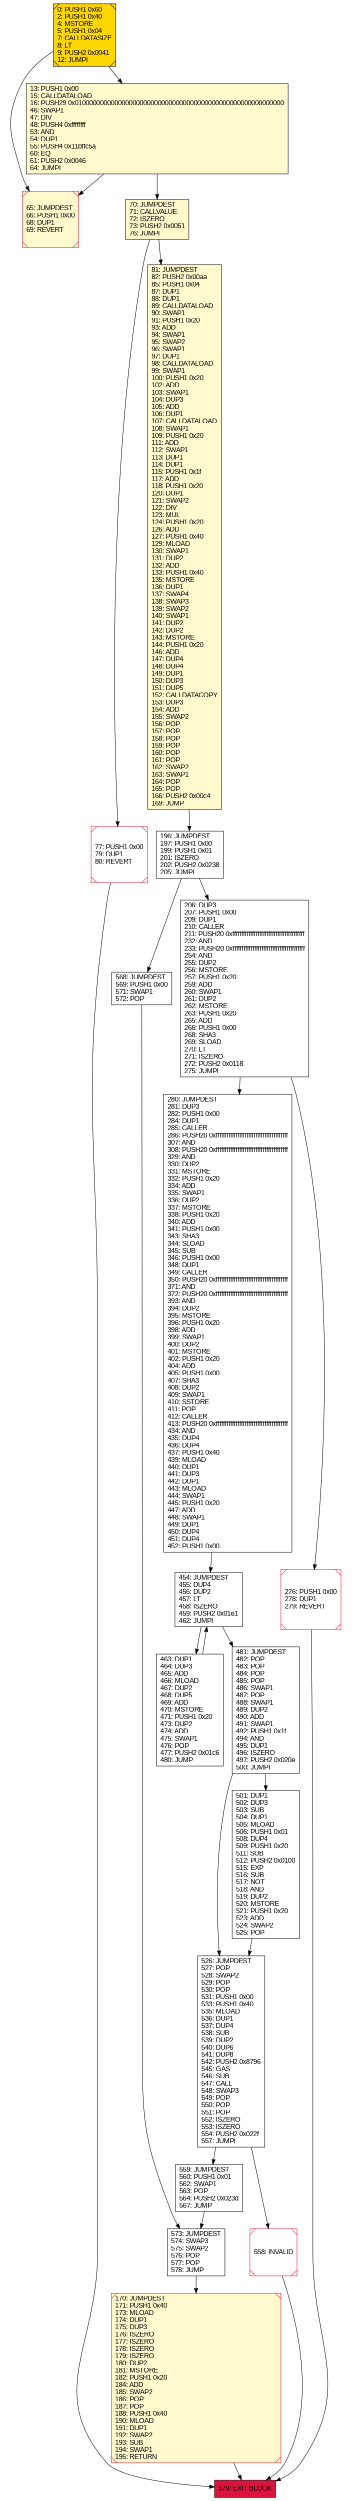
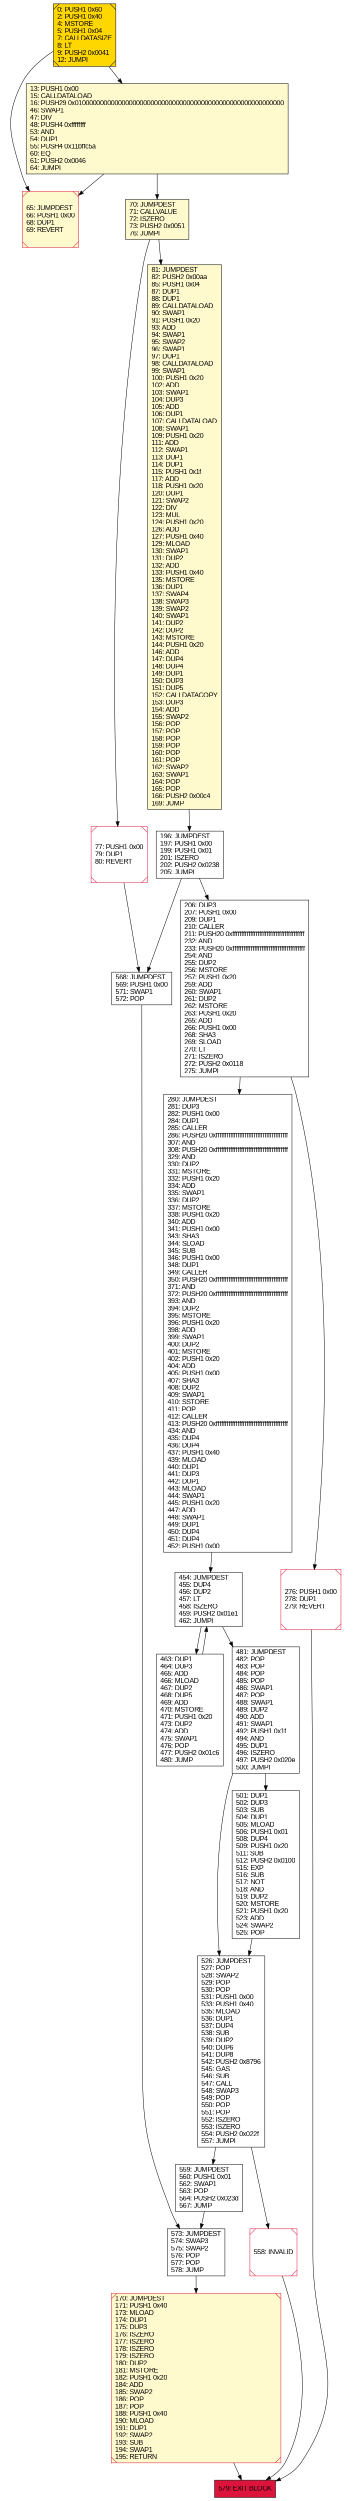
(98, 1731) -> (131, 925)
